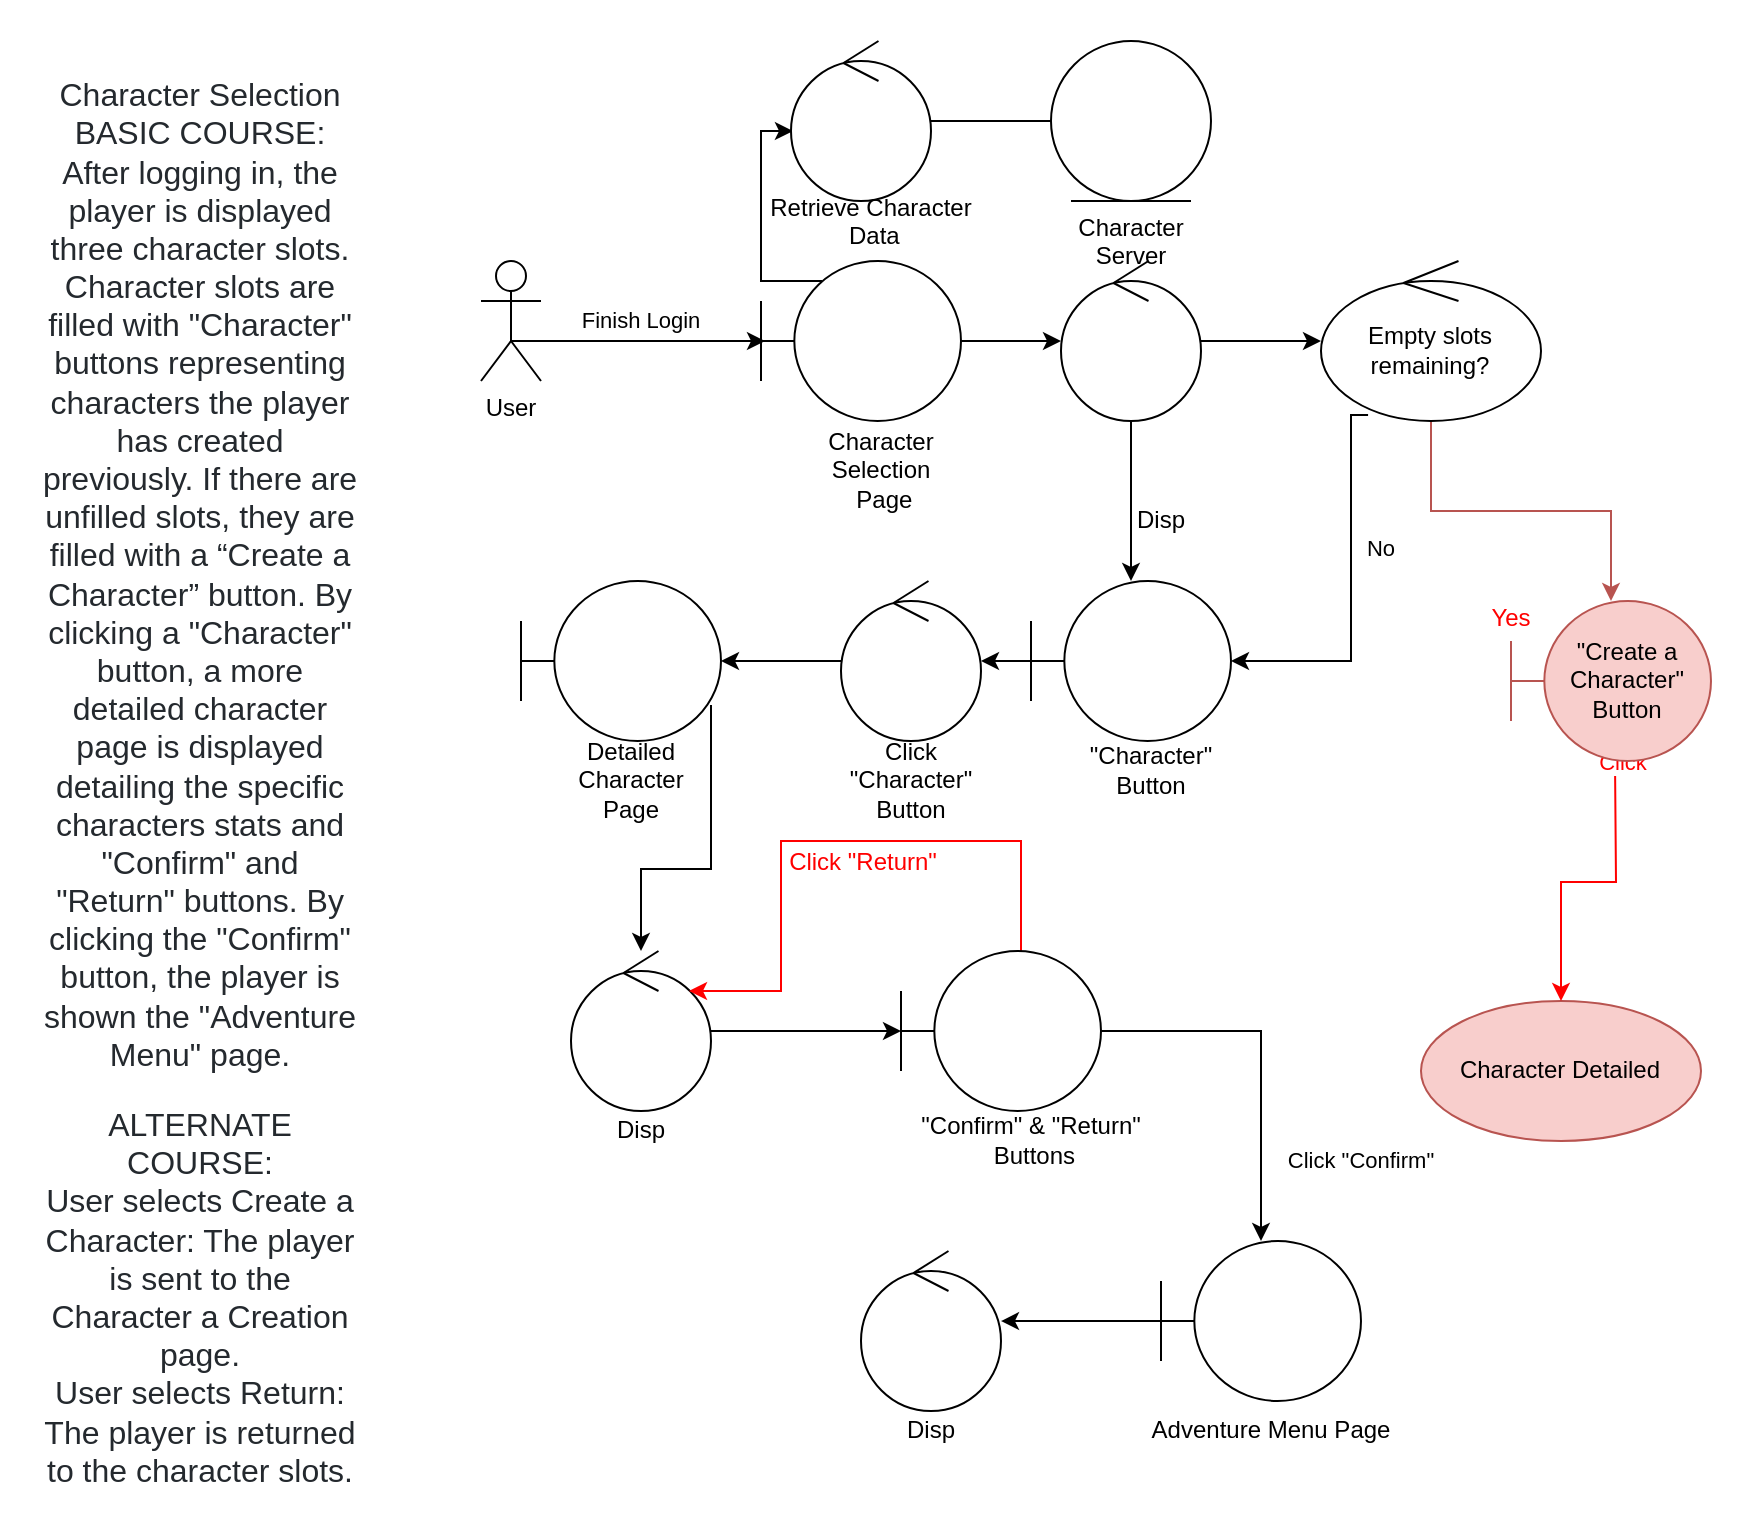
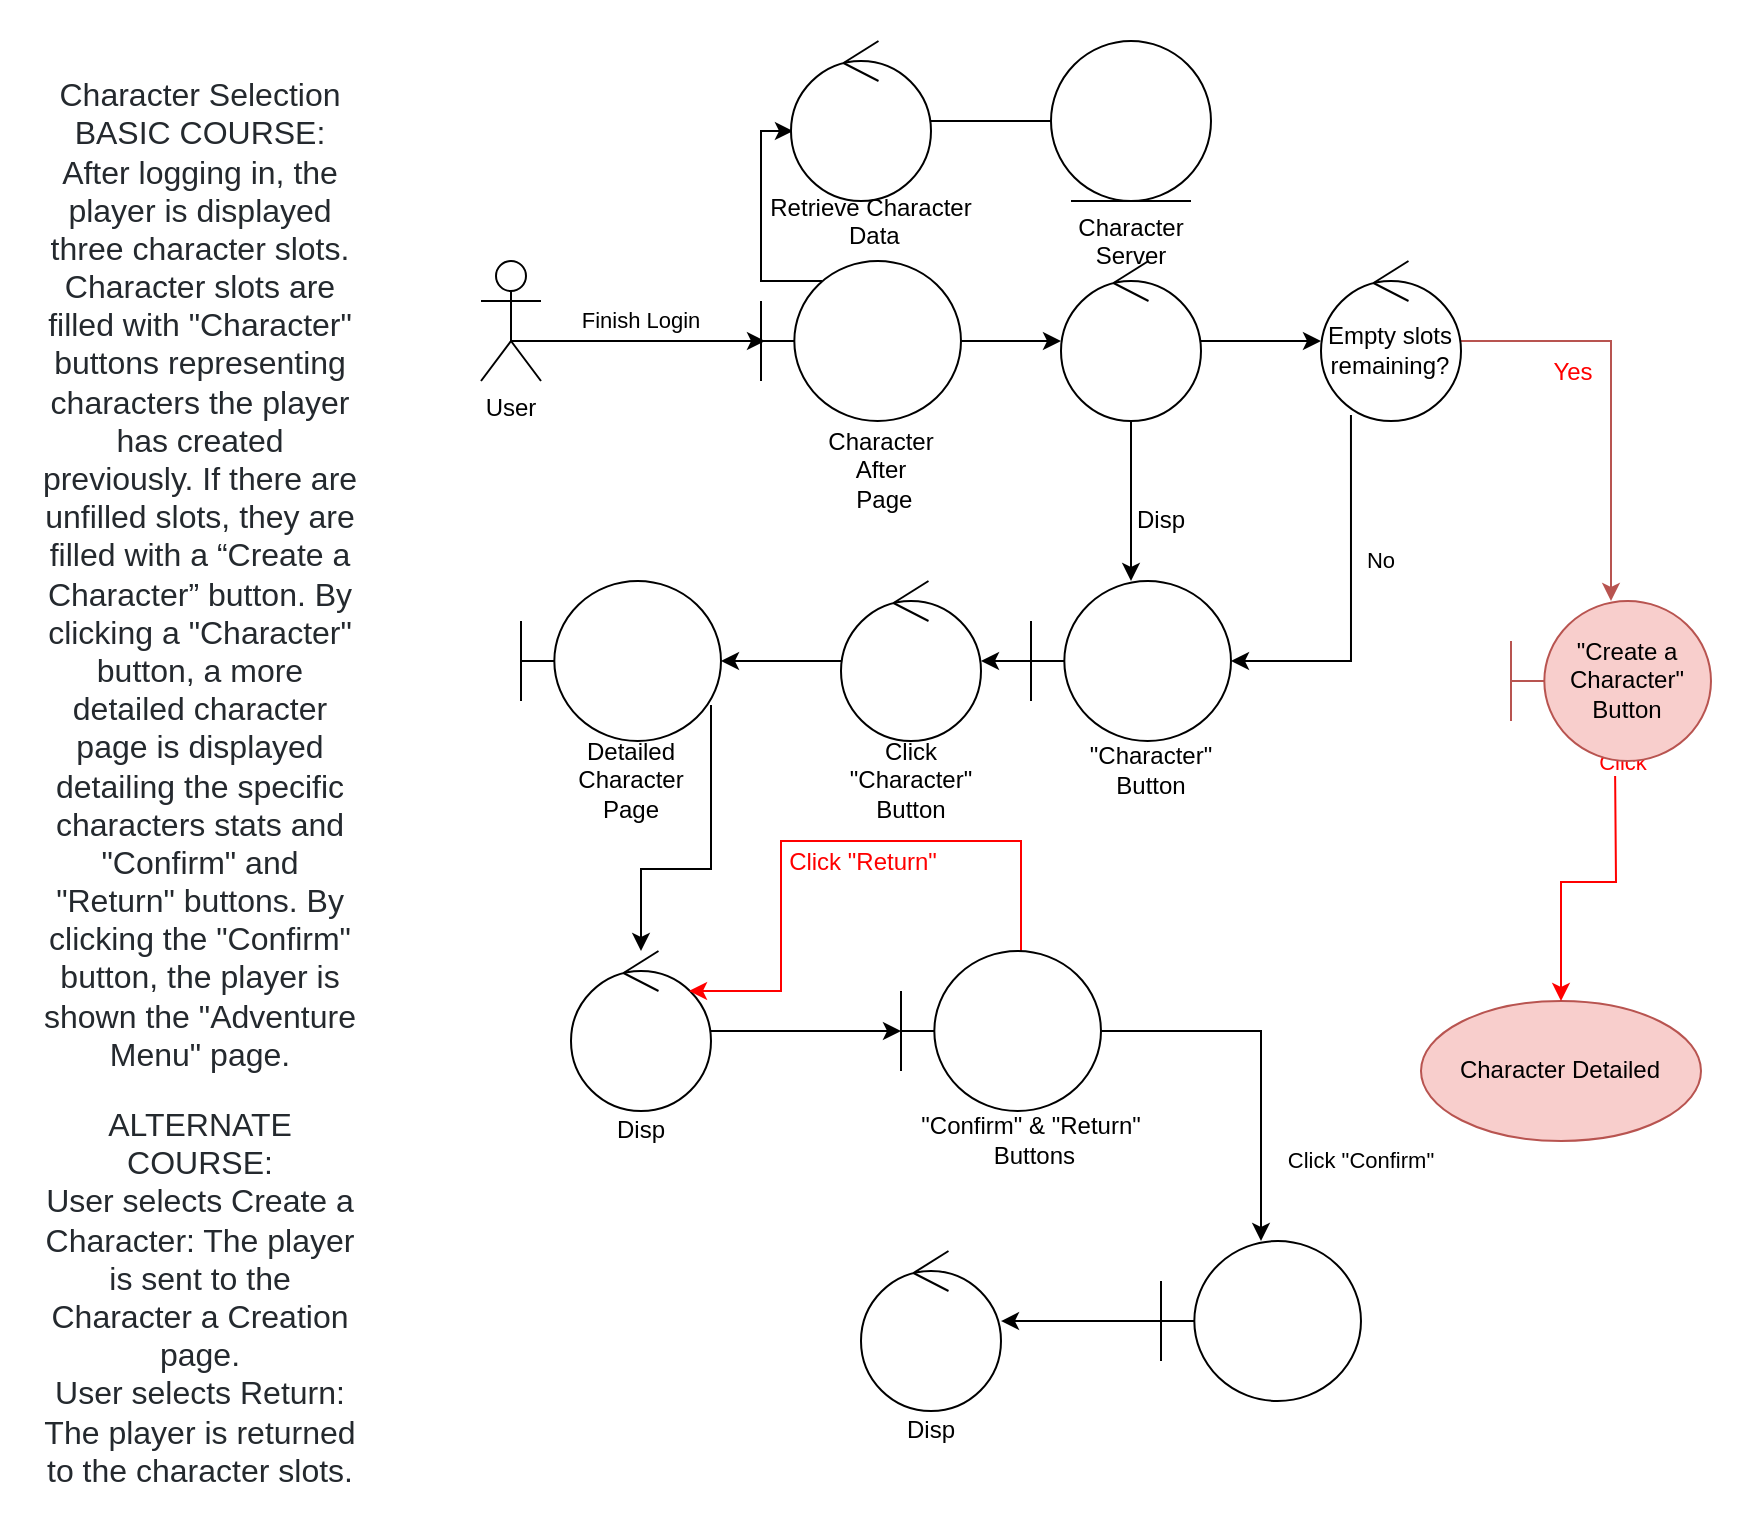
(1431, 341) -> (1391, 341)
(882, 471) -> (882, 471)
(1271, 1431) -> none
